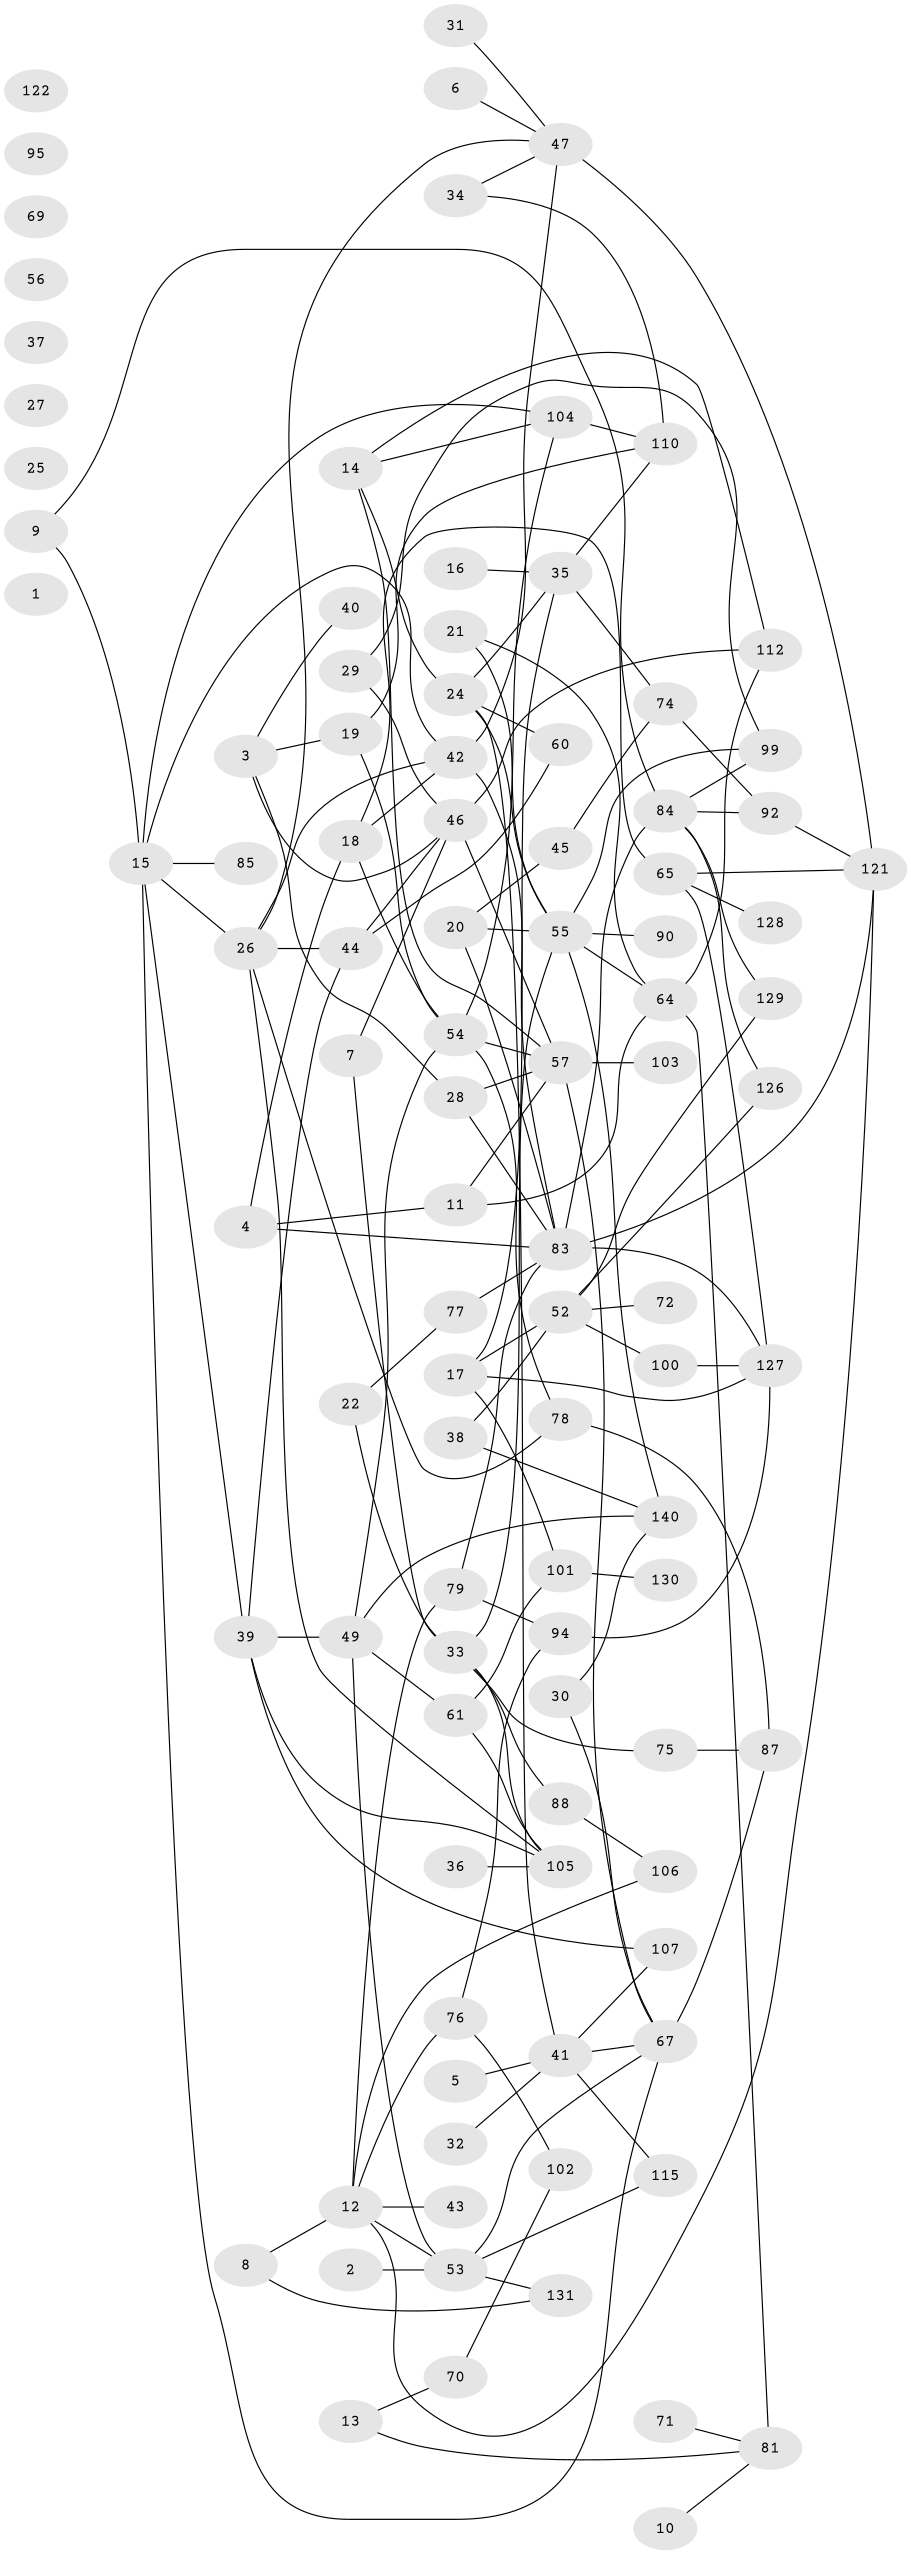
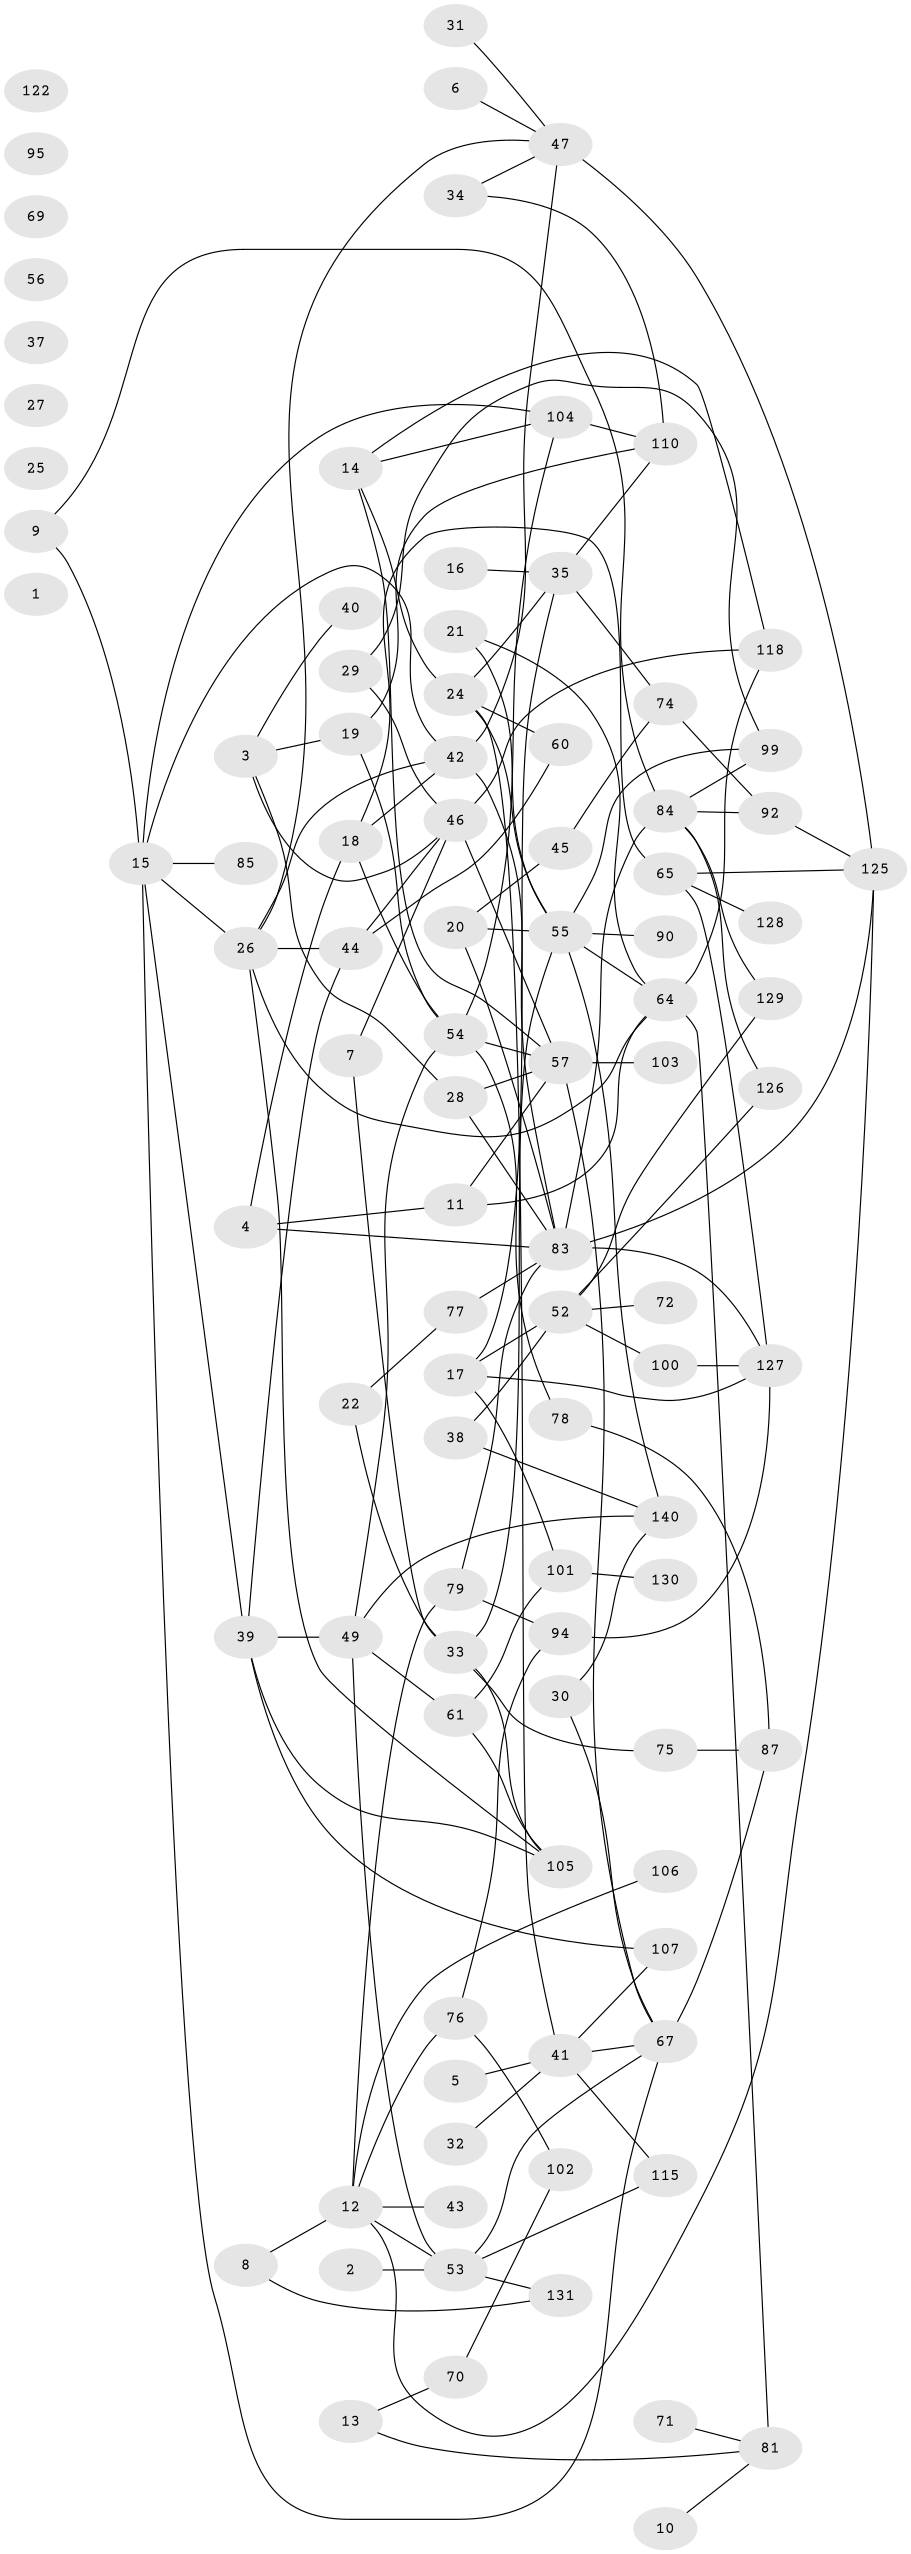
(770, 650) -> (770, 650)
(875, 869) -> (875, 869)
(353, 1284) -> (435, 1131)
(560, 1804) -> none
(456, 1867) -> none
